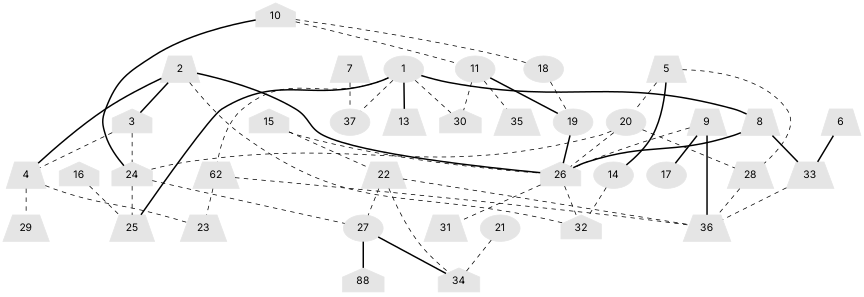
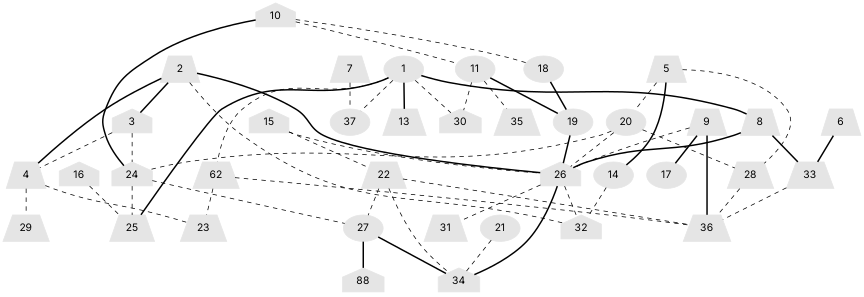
(559, 97) -> (559, 97)
none -> (527, 241)
